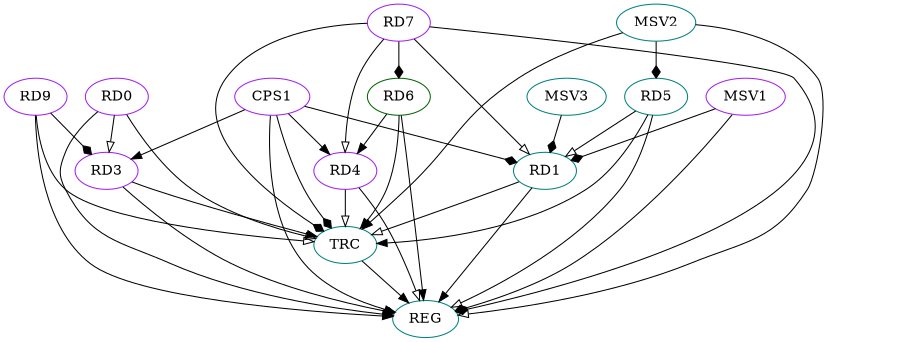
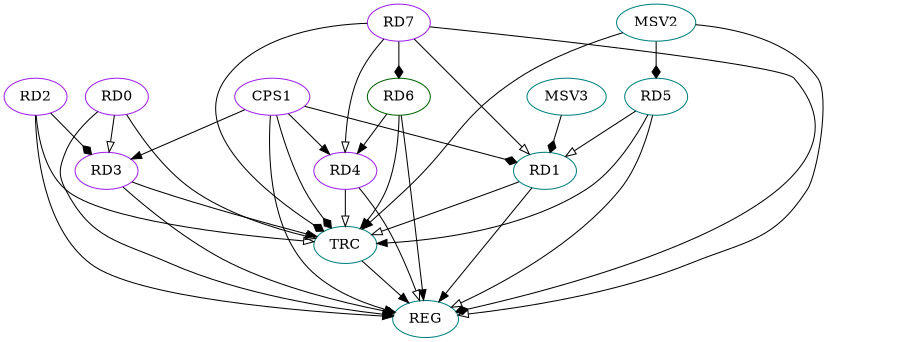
(36, 97) -> (36, 97)
(746, 97) -> none
